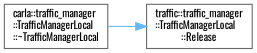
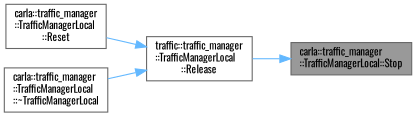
none -> (56, 26)
none -> (351, 59)
